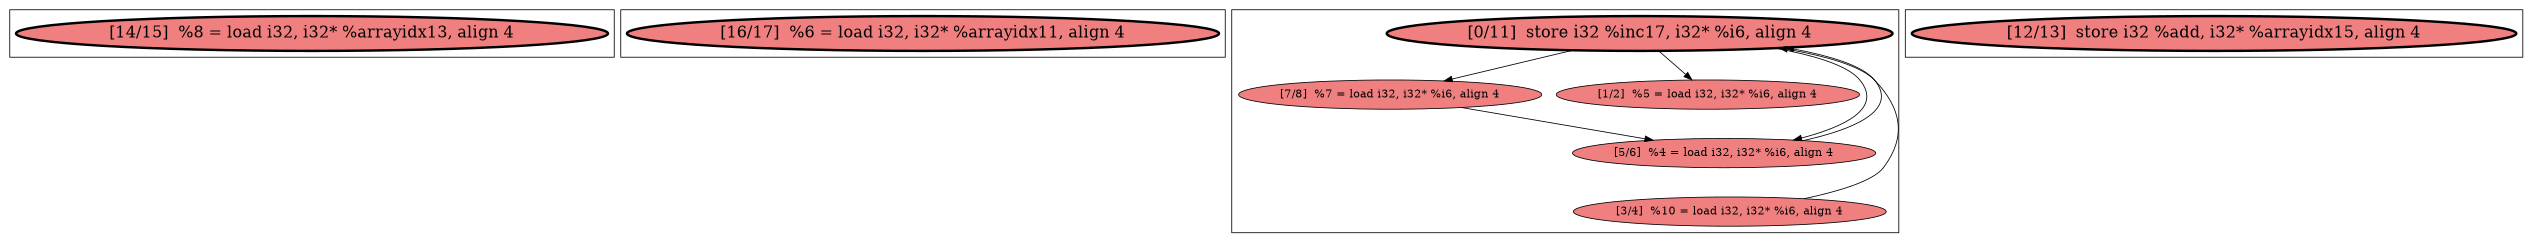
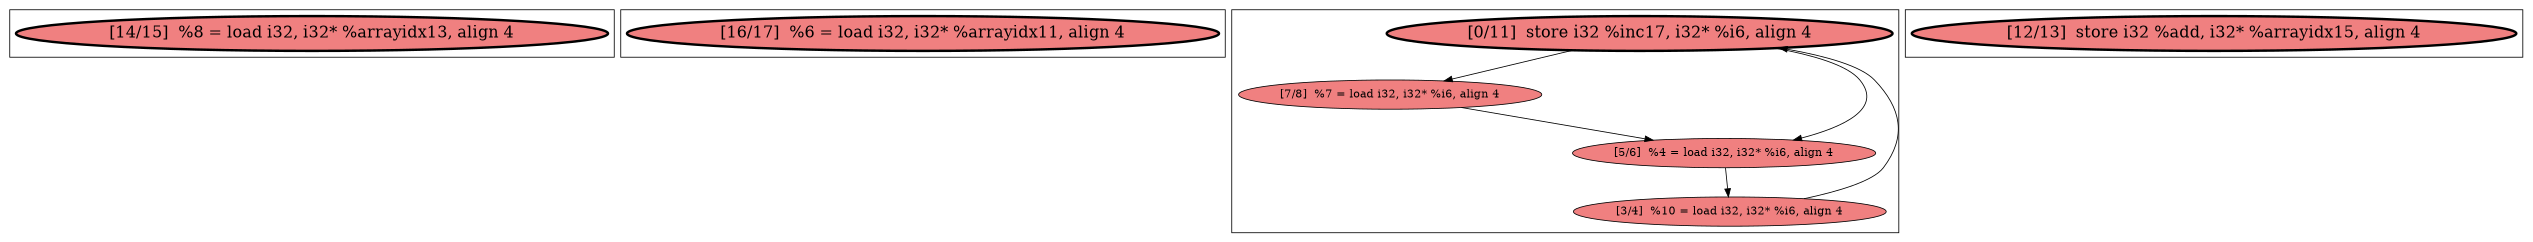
(1708, 95) -> none
(1881, 96) -> (1727, 178)
